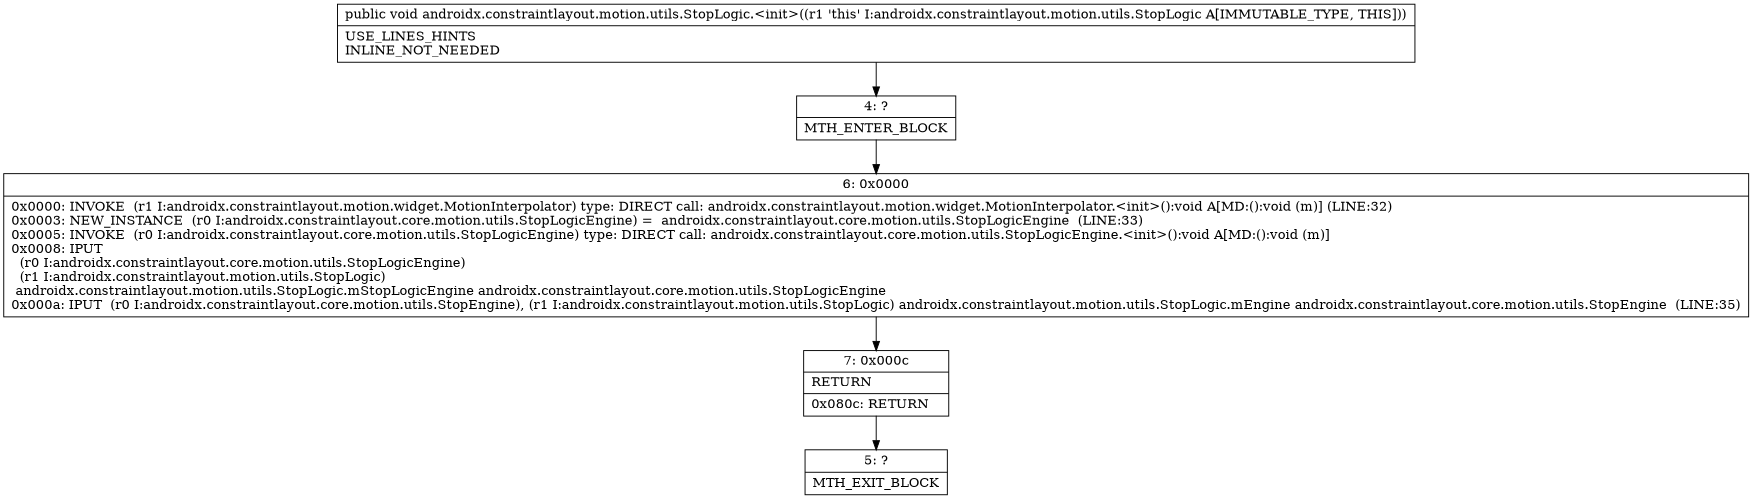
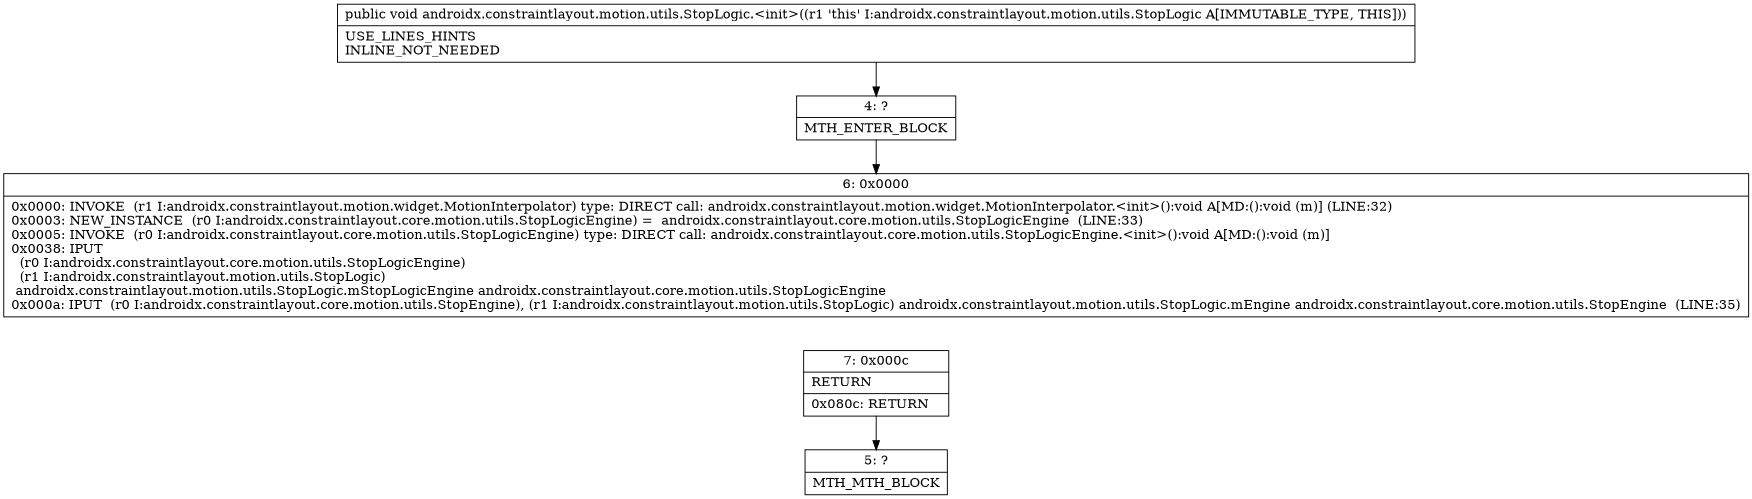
(61, 249) -> (61, 249)
(876, 329) -> none
(876, 483) -> (876, 483)
